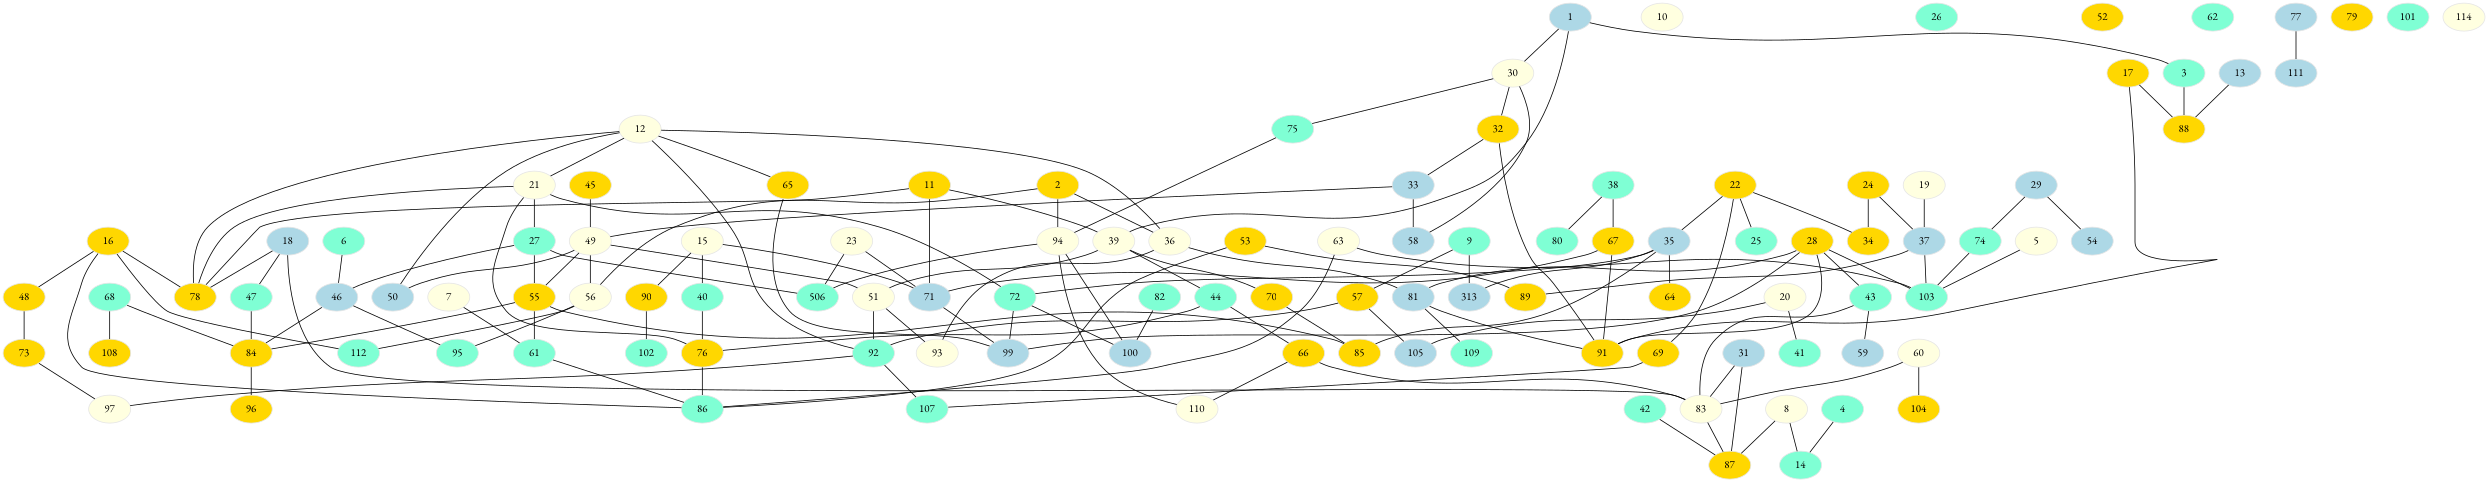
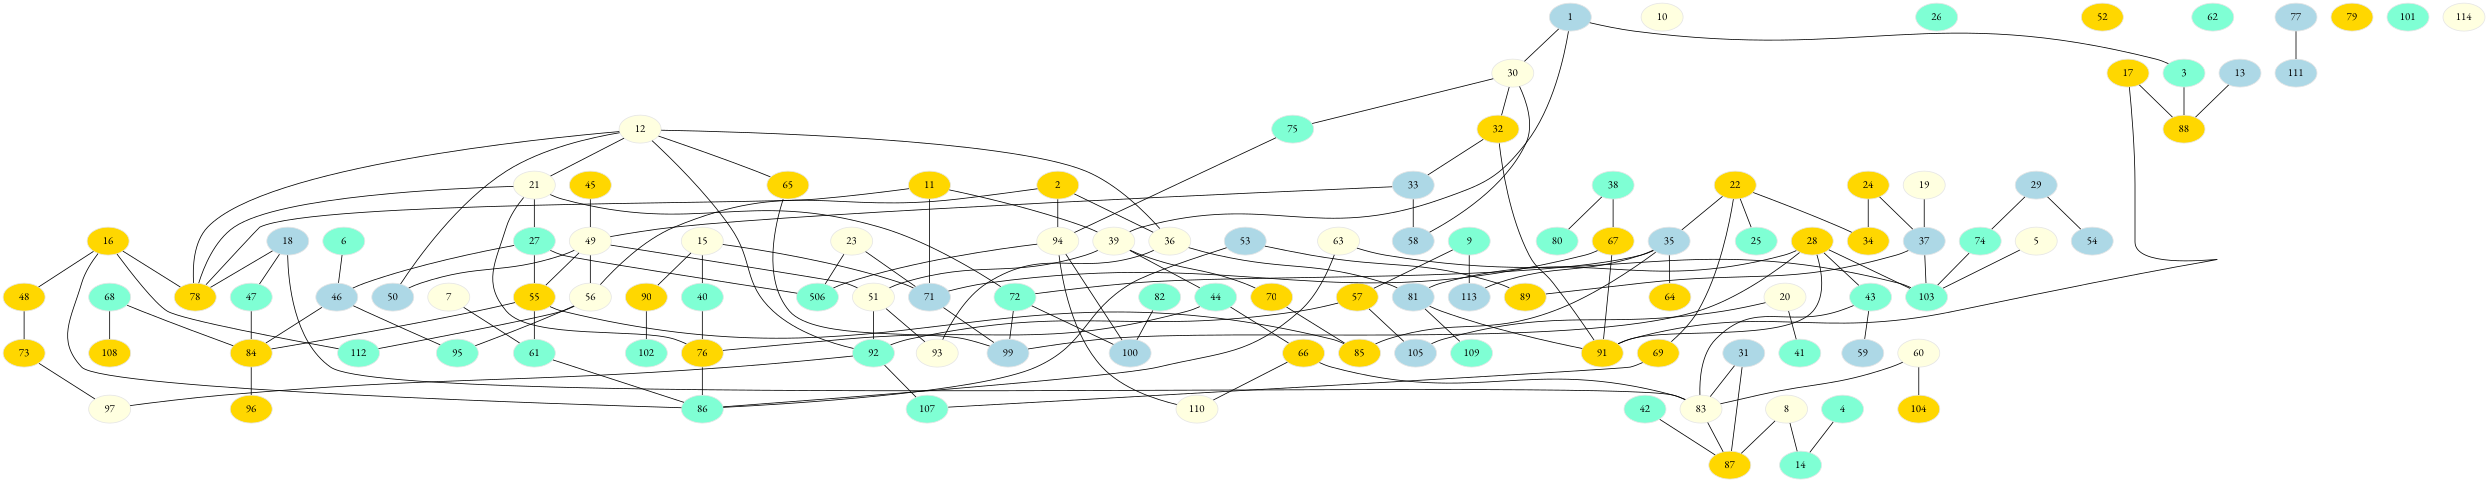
(1245, 241) -> (1245, 241)
(1469, 297) -> (1469, 297)
